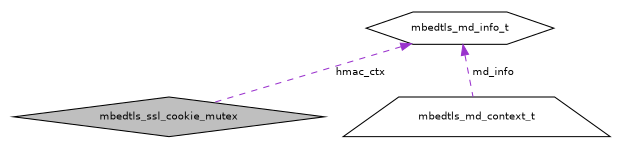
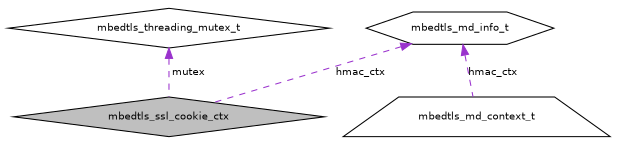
none -> (169, 28)
(492, 72) -> (492, 72)
(169, 117) -> (169, 117)
